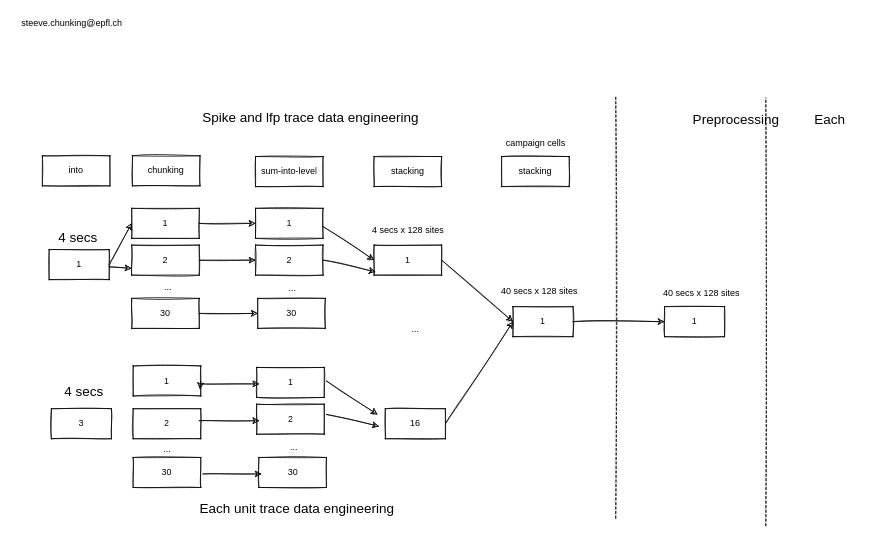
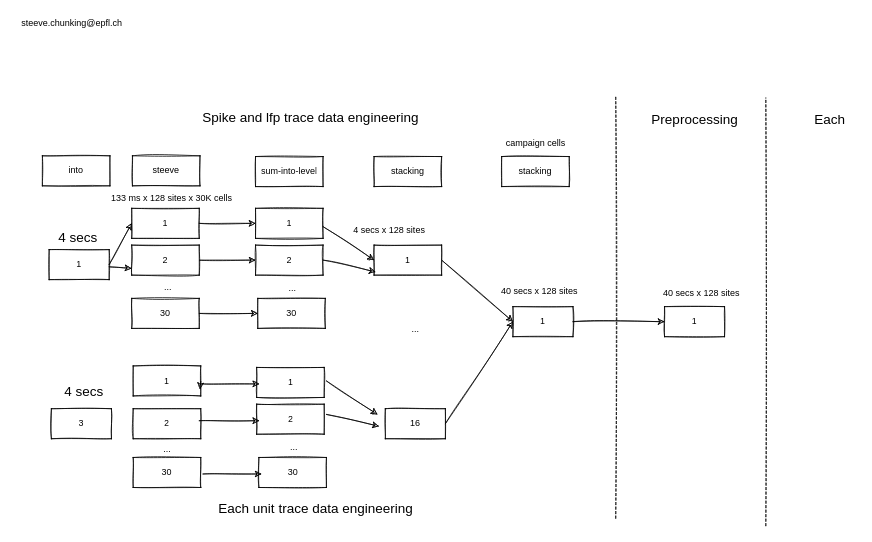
(735, 120) -> (694, 120)
(166, 171) -> (166, 171)
none -> (171, 197)
(408, 231) -> (389, 231)
(297, 508) -> (315, 508)
